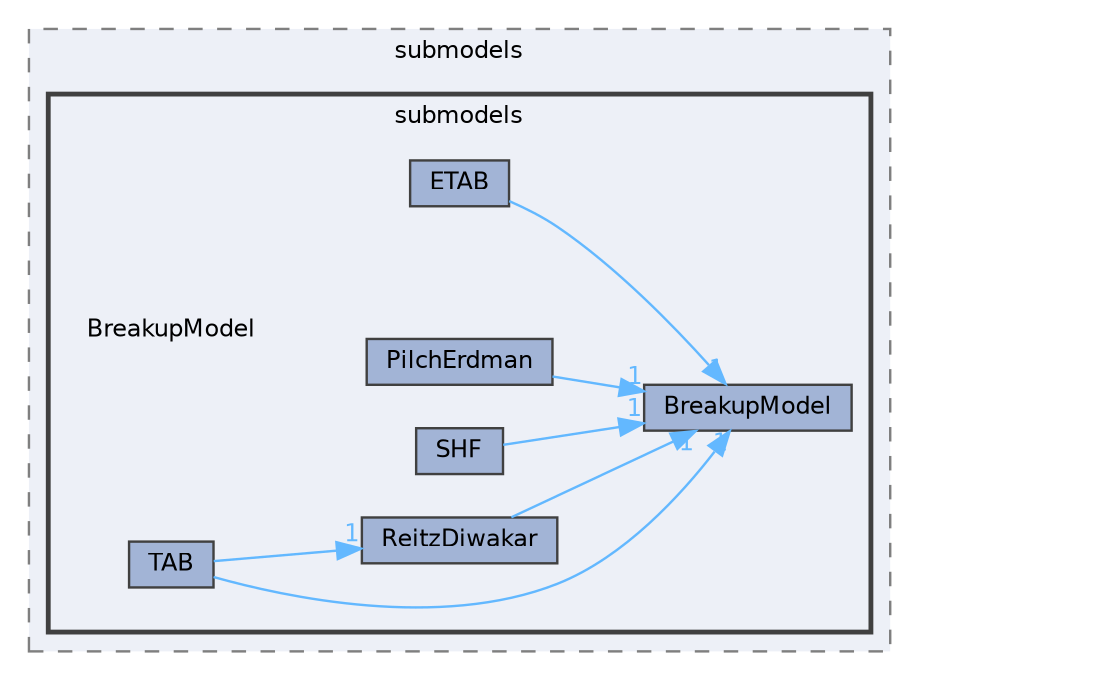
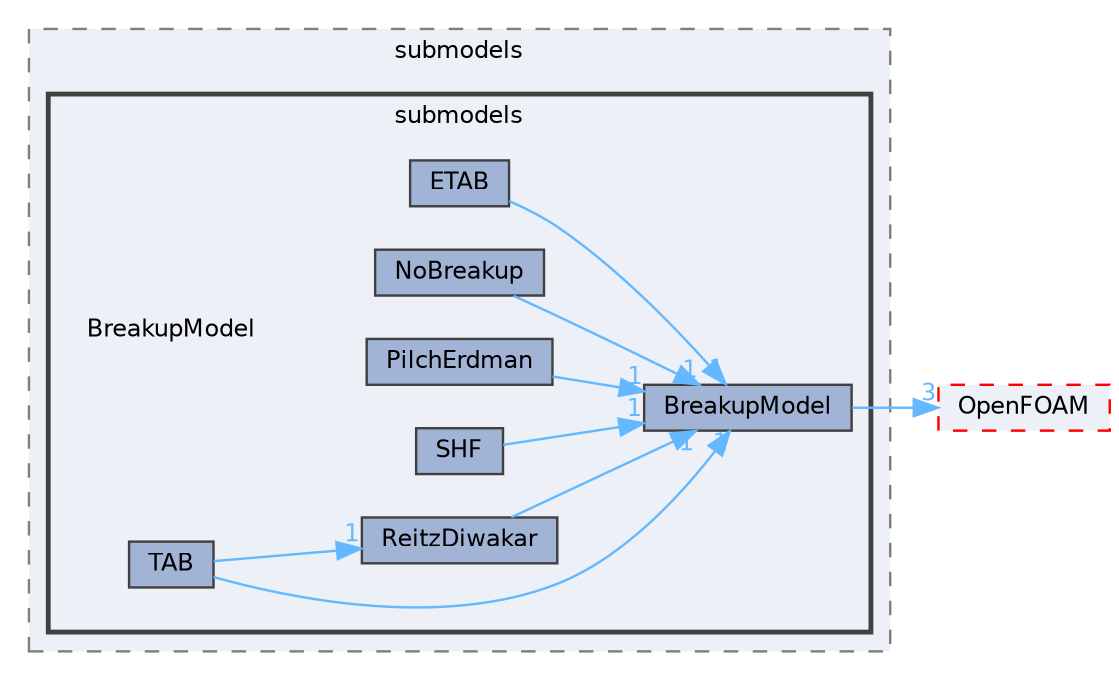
none -> (460, 273)
none -> (1024, 408)
